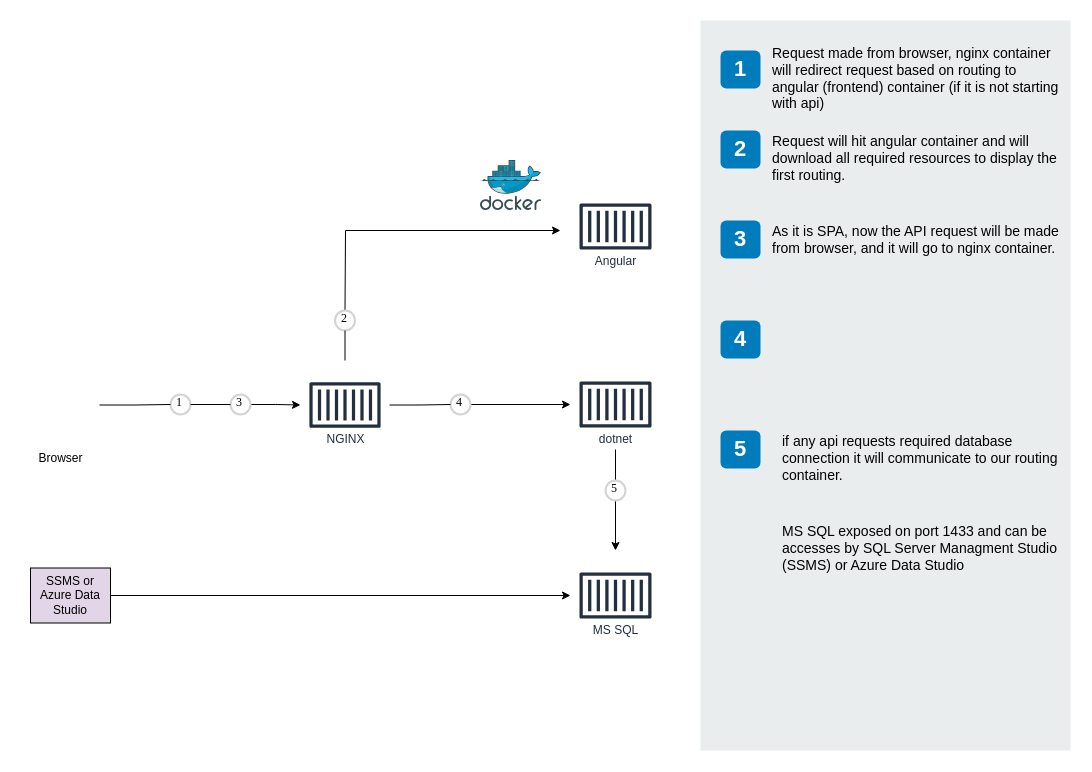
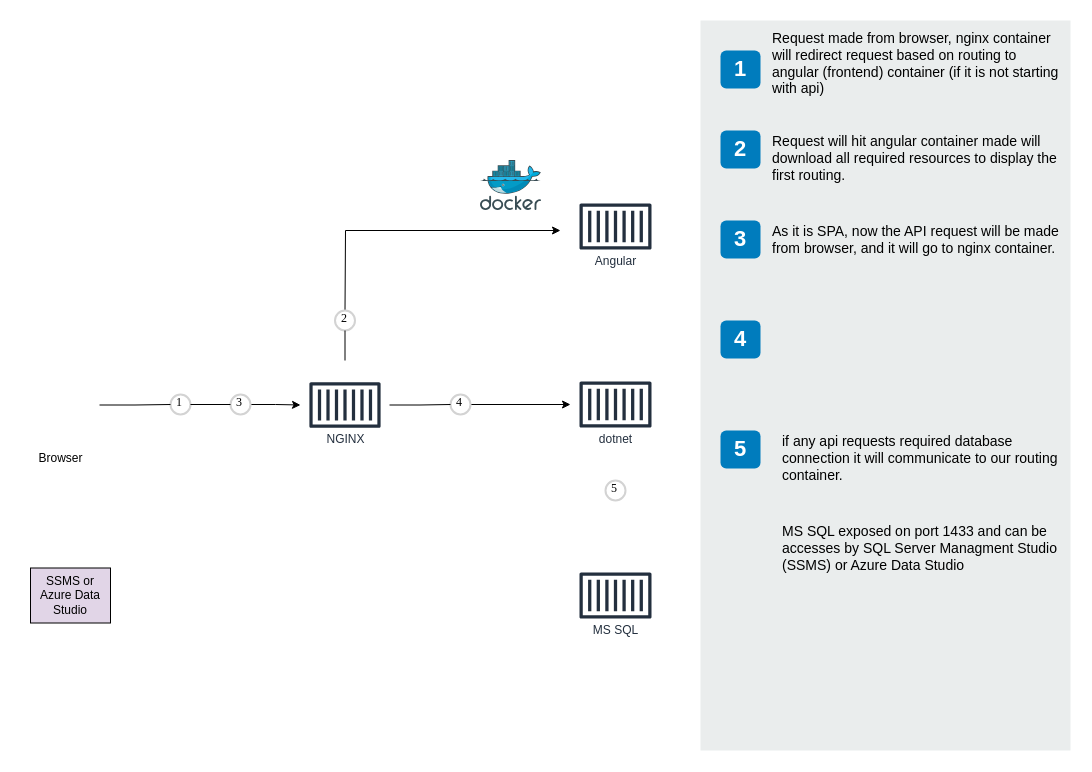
(916, 77) -> (916, 62)
(917, 159) -> (917, 159)
(616, 521) -> none
(337, 596) -> none
